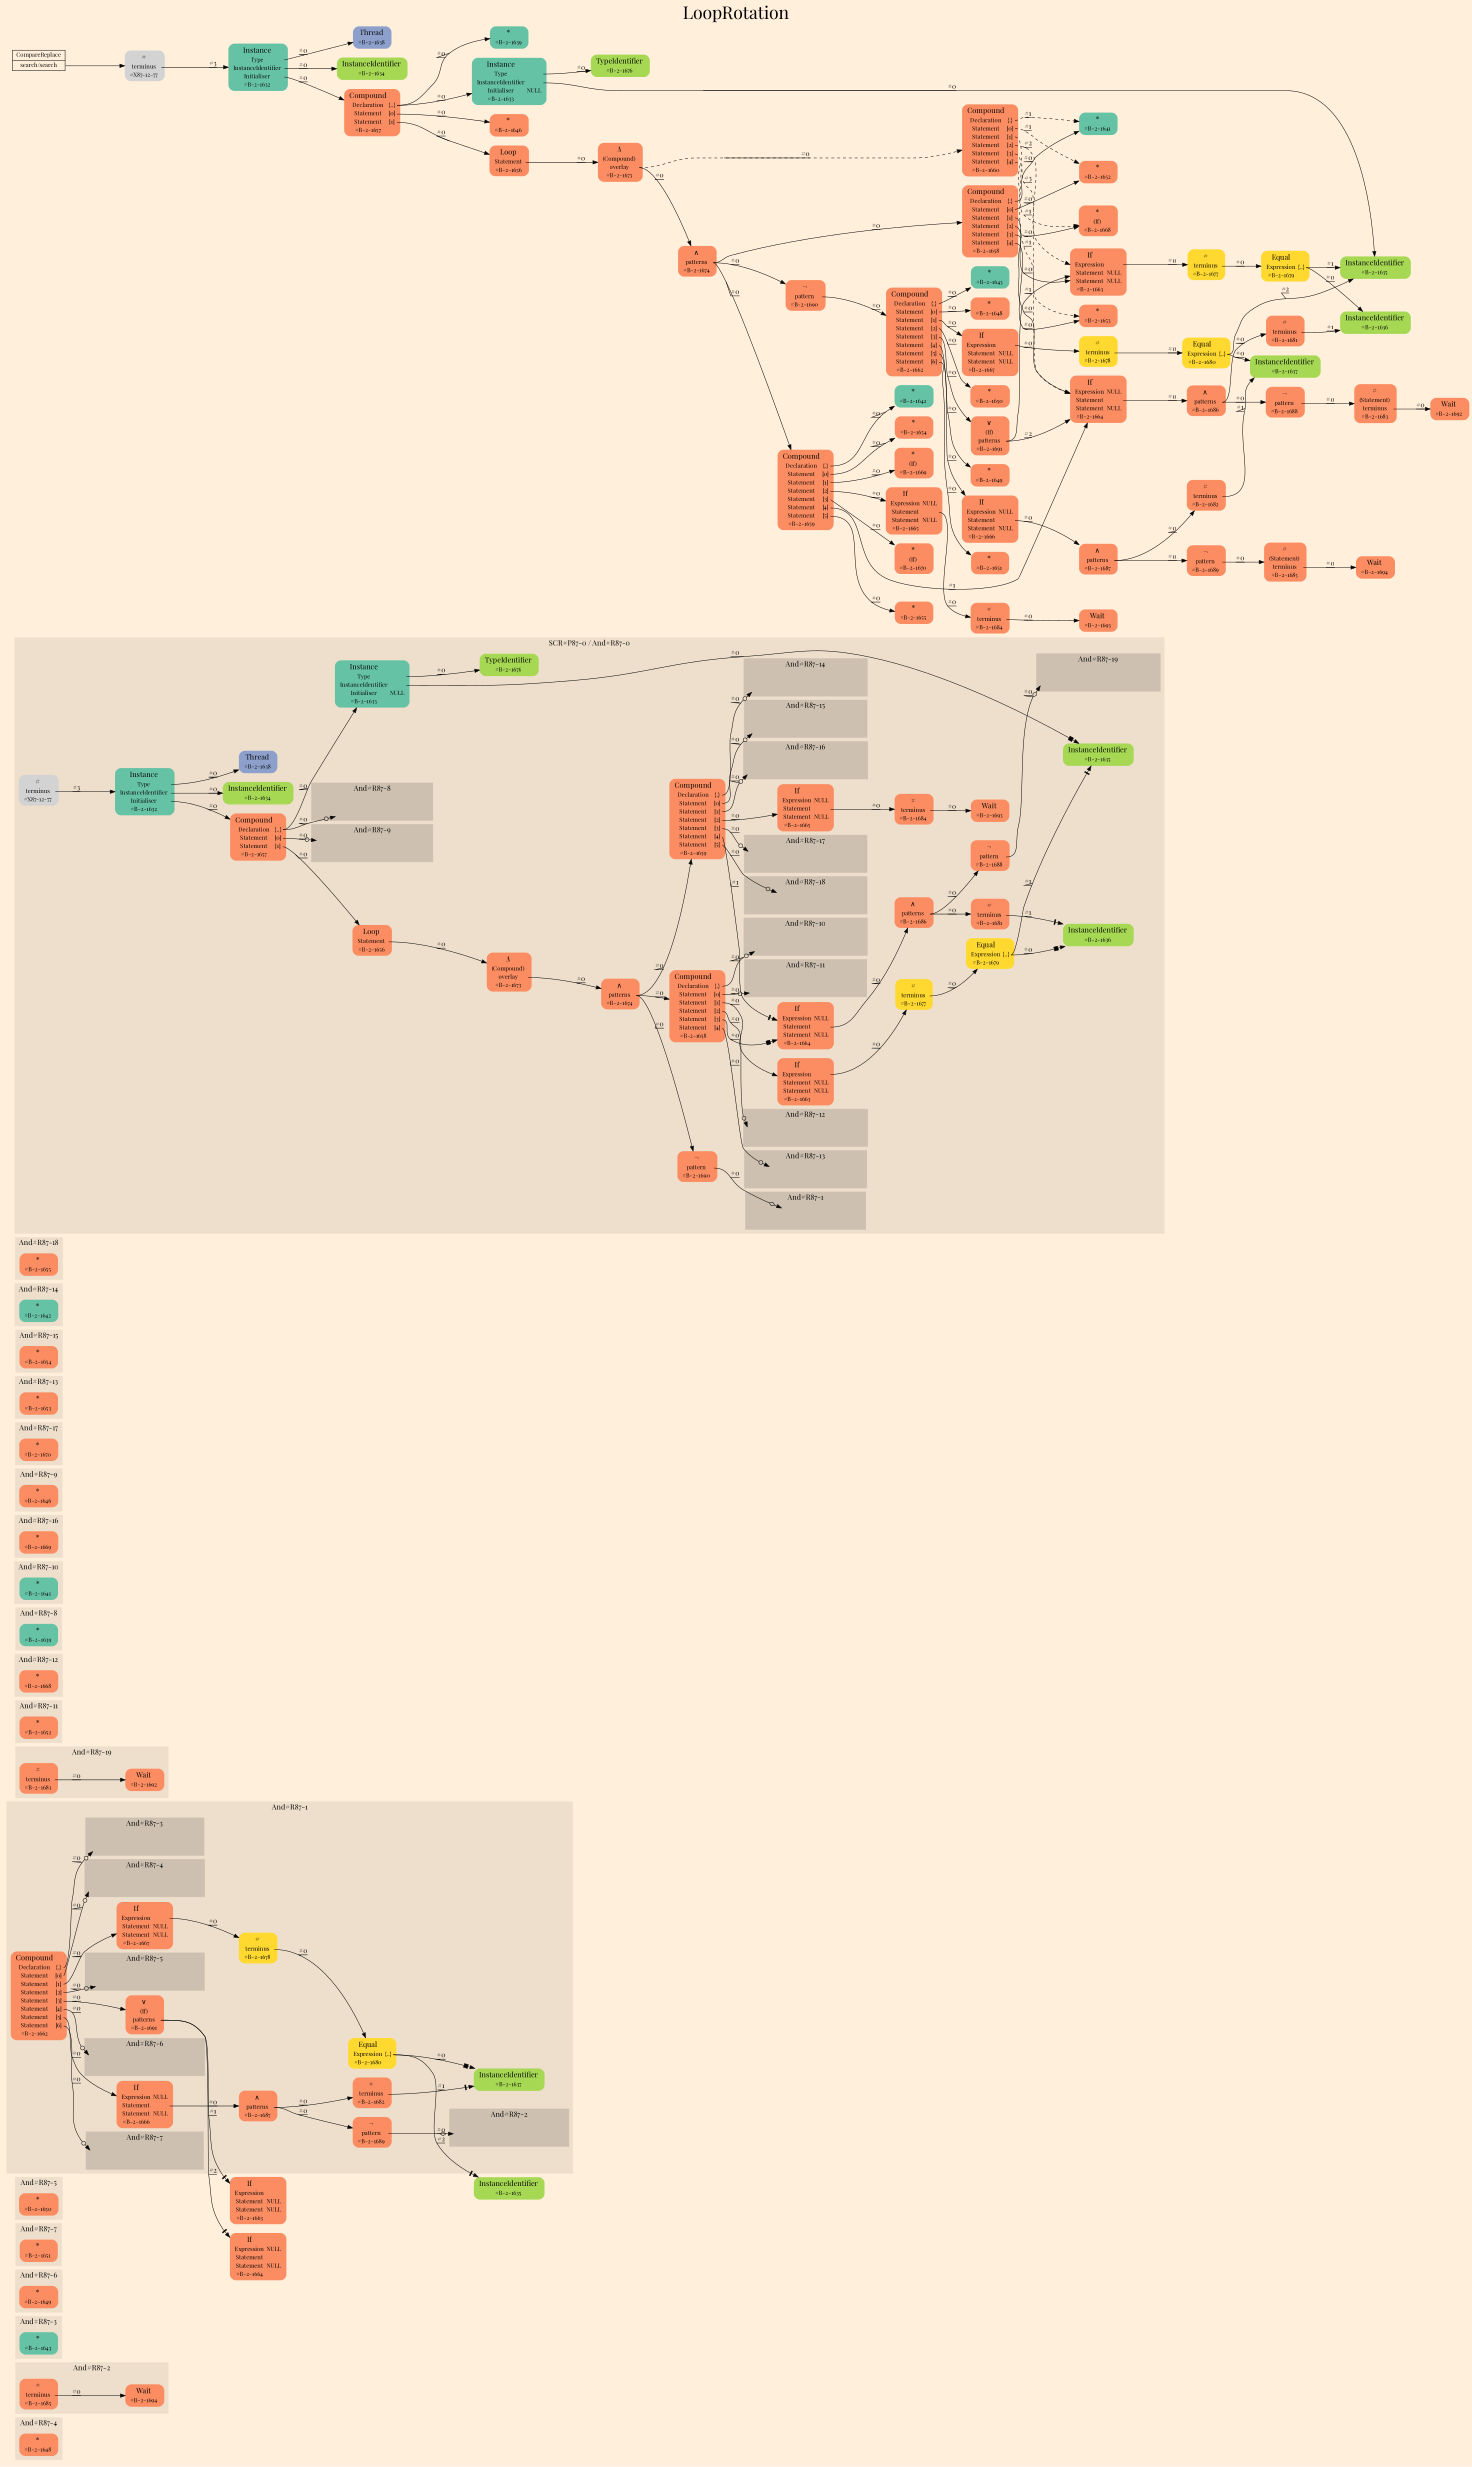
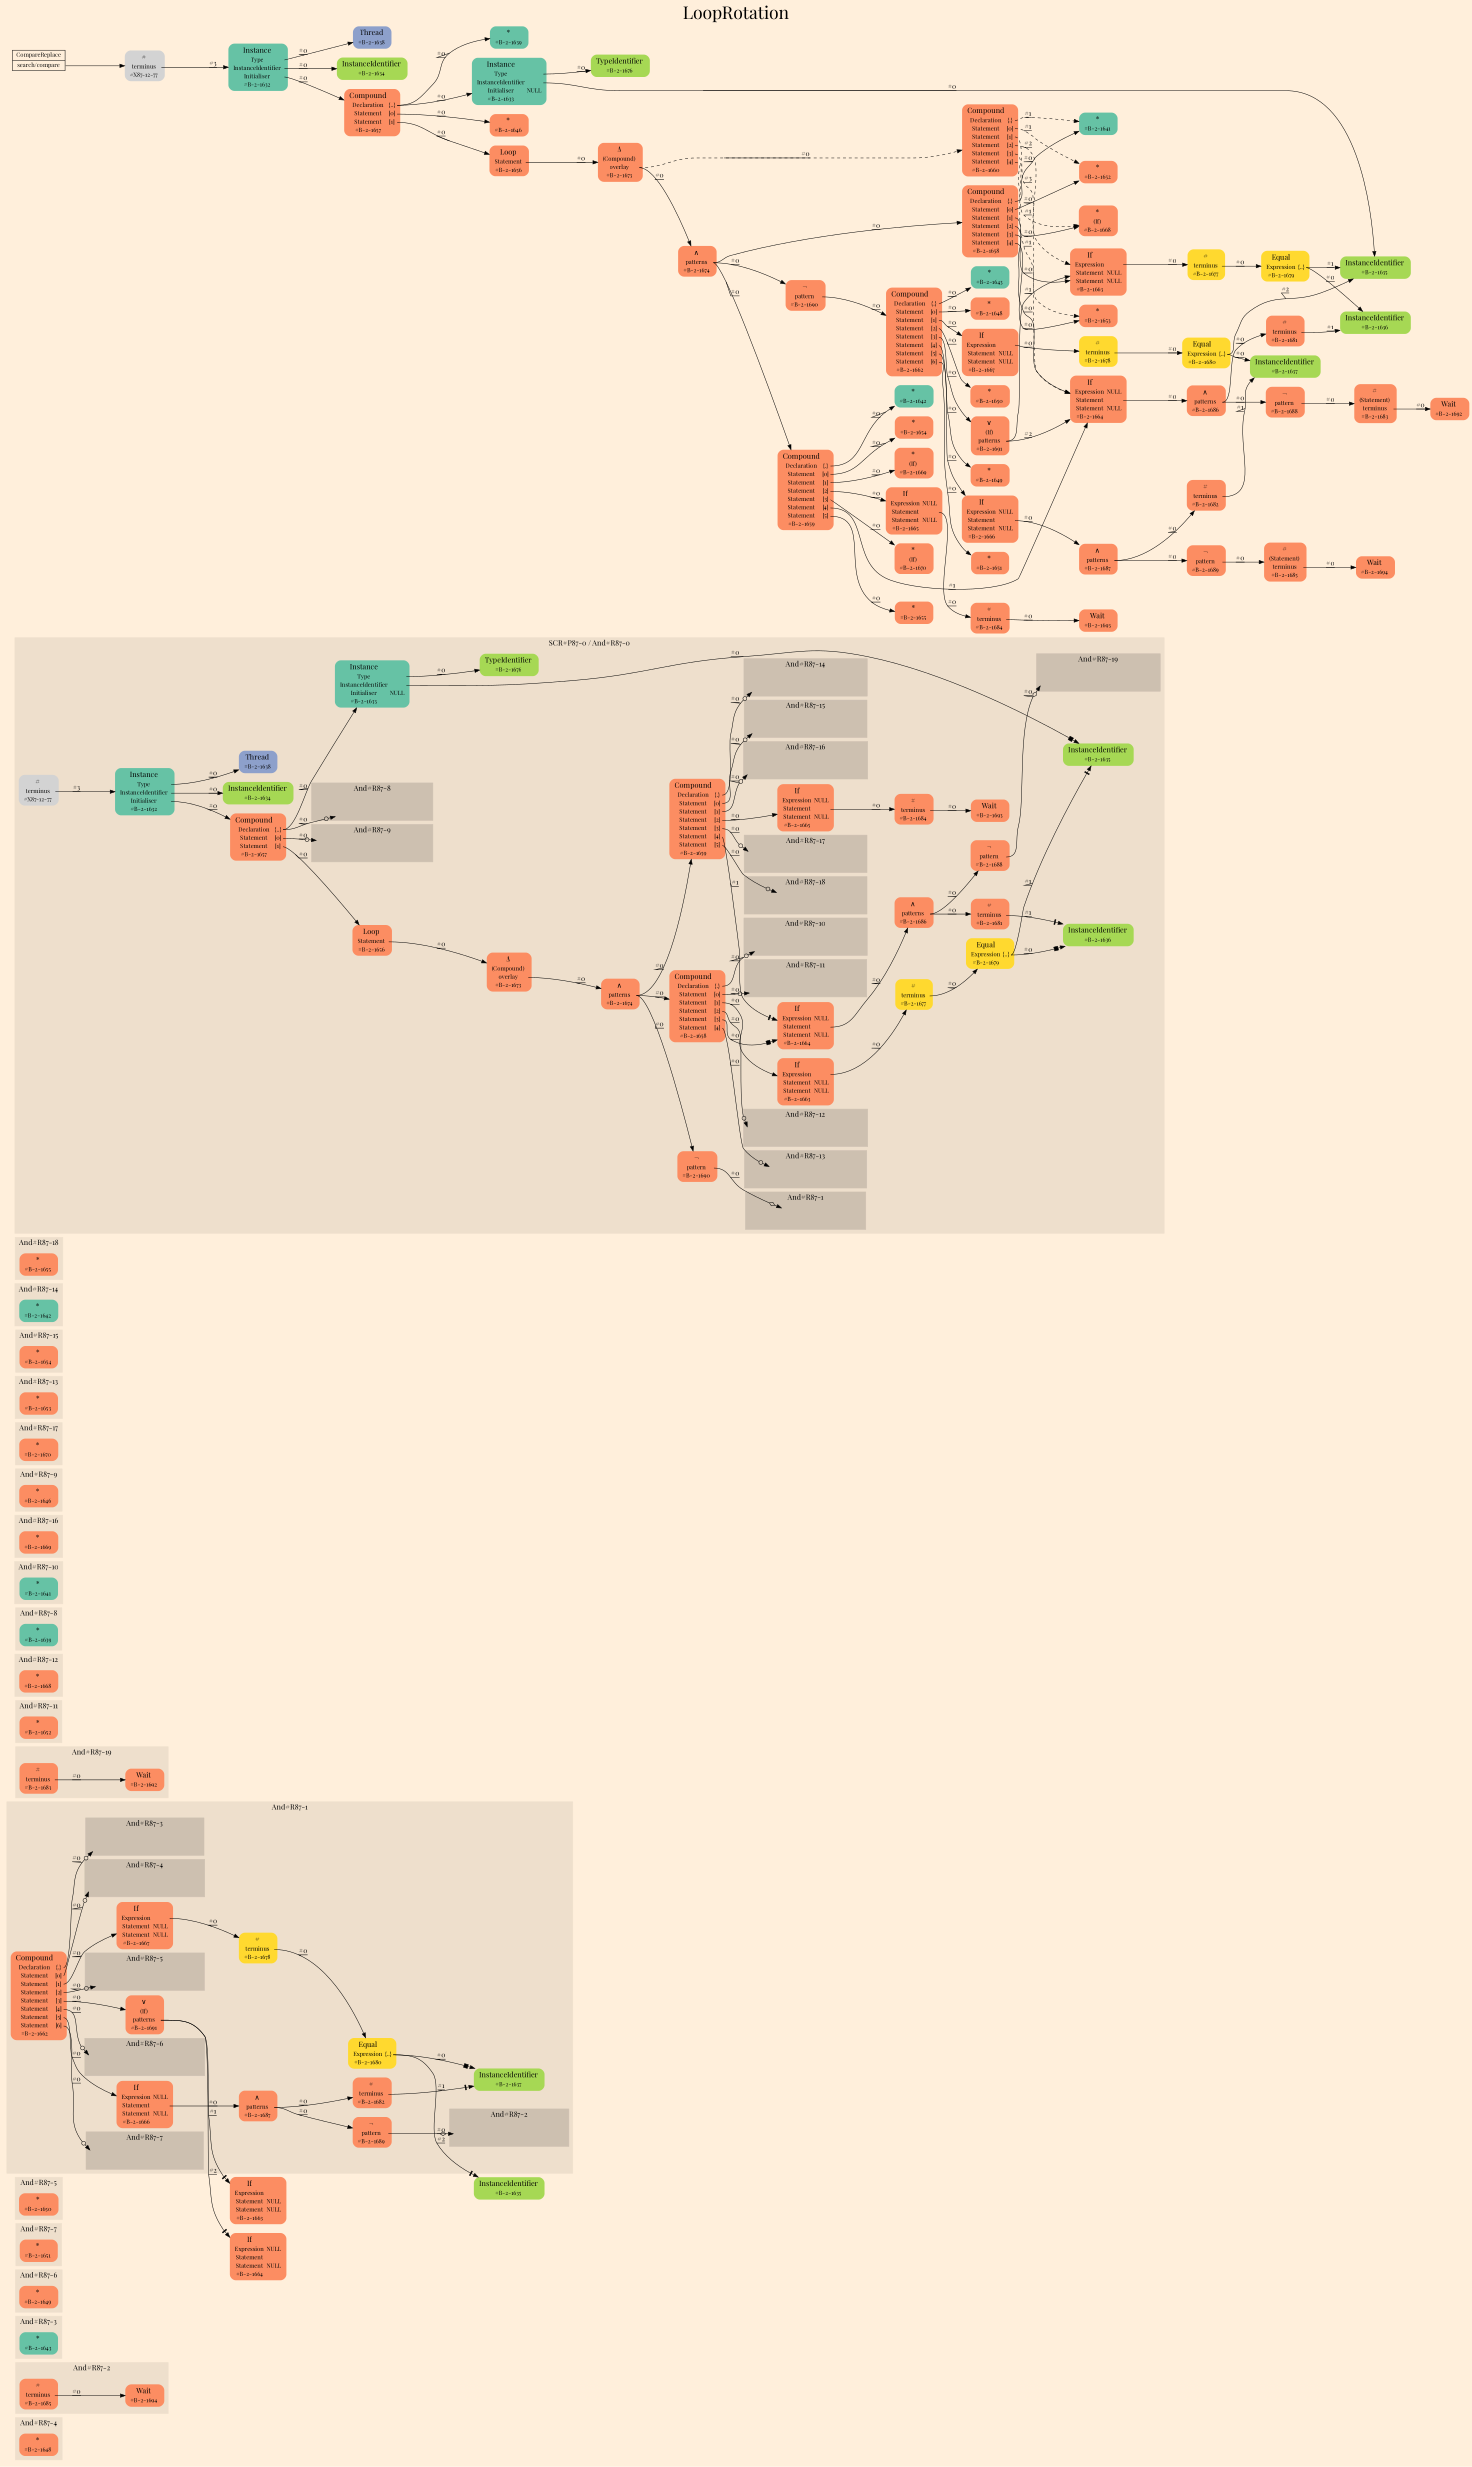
(39, 65) -> (39, 65)
